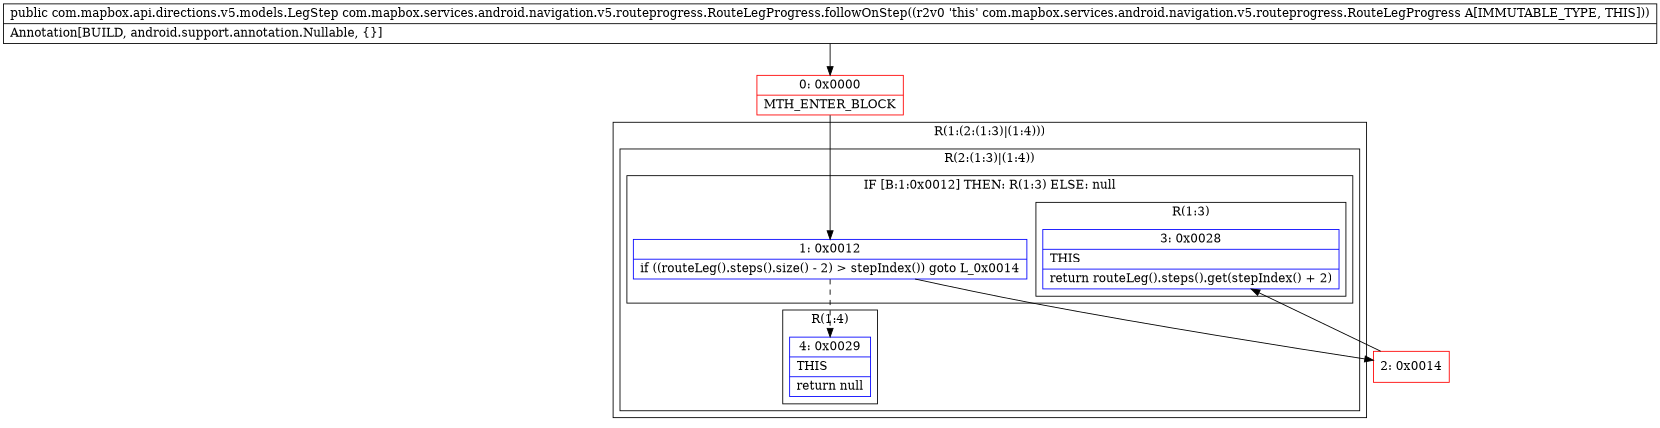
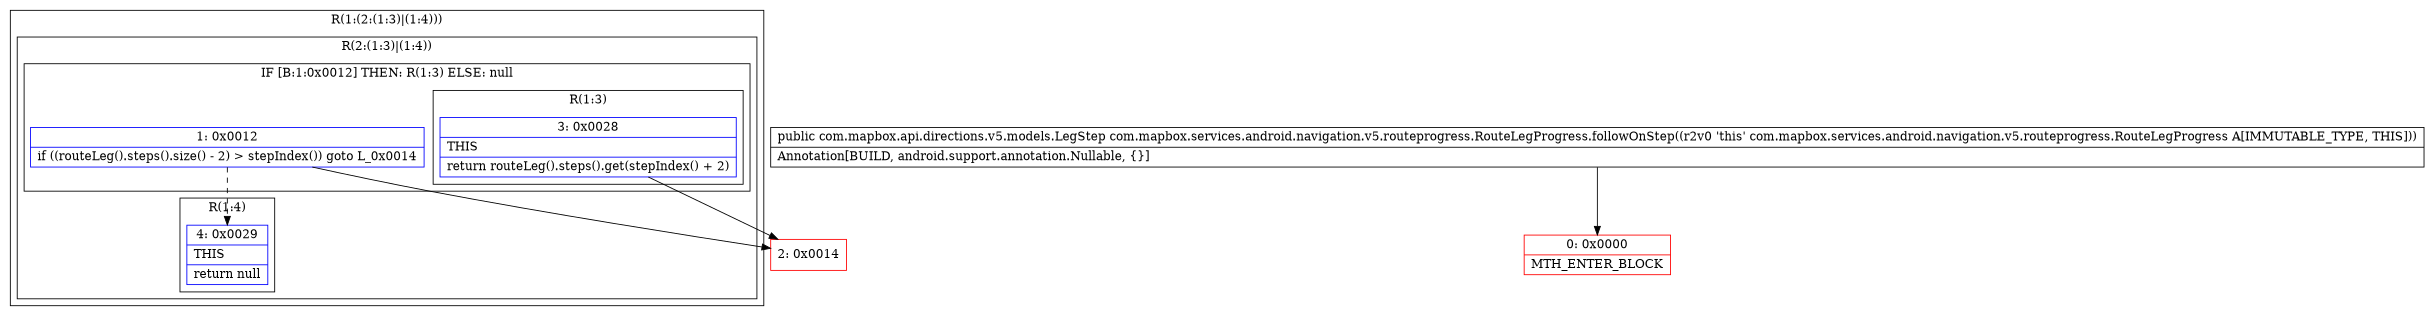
(830, 170) -> none
(1320, 322) -> (709, 206)
